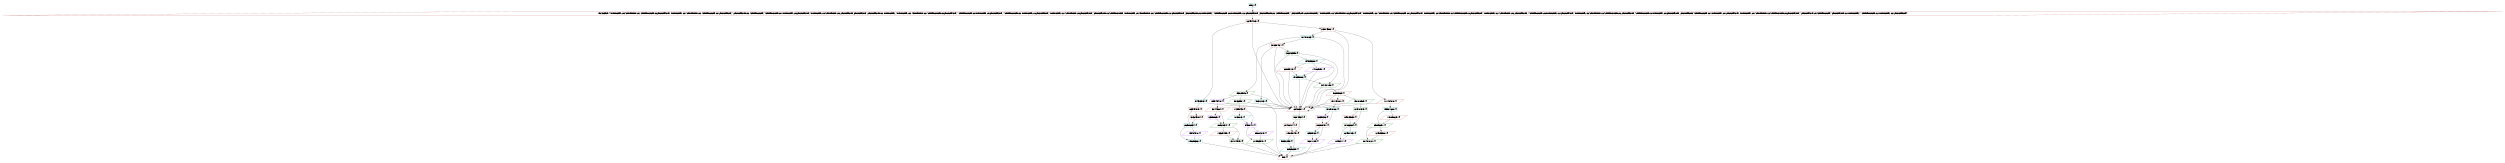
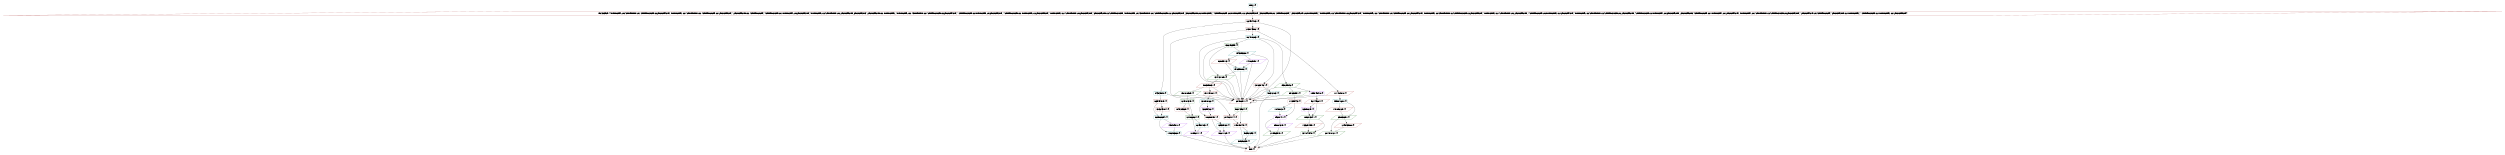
(1284, 49) -> (1243, 41)
(1348, 78) -> (1170, 64)
